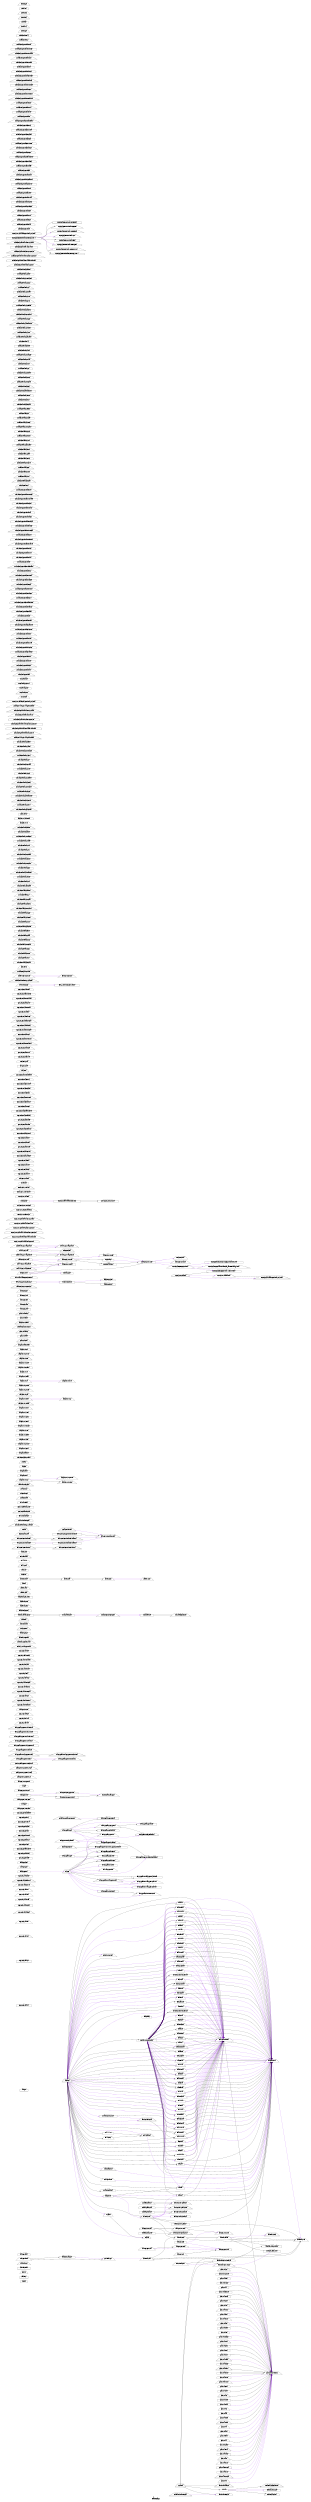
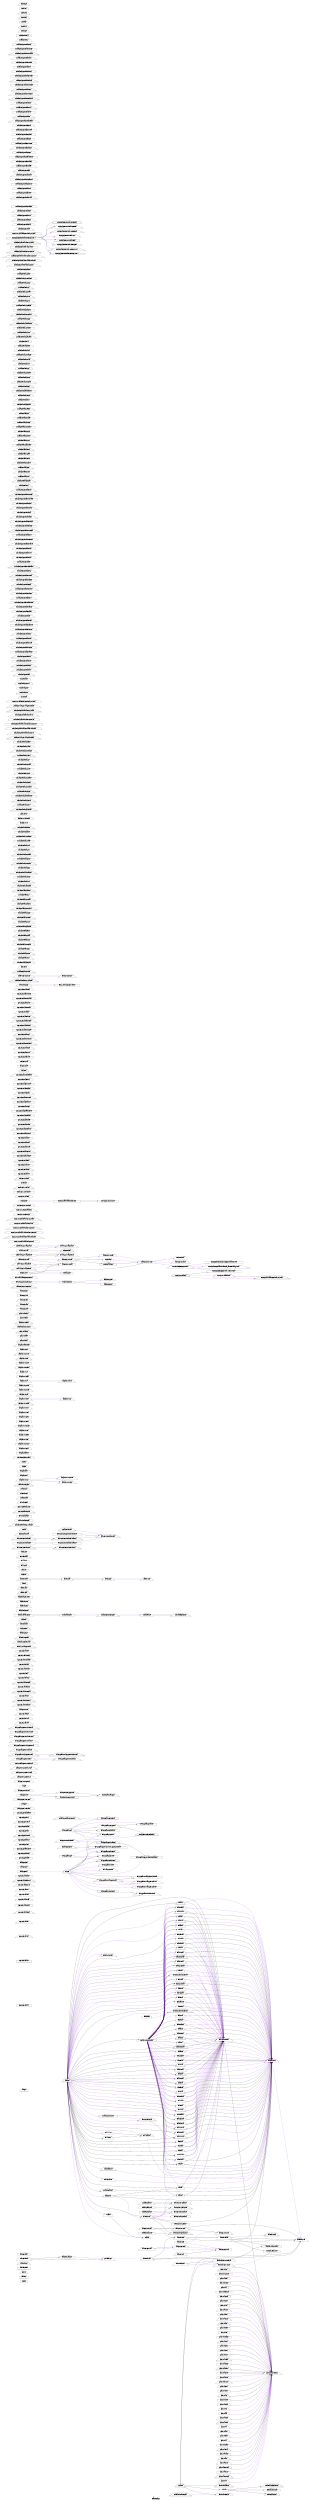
(24, 202) -> none
